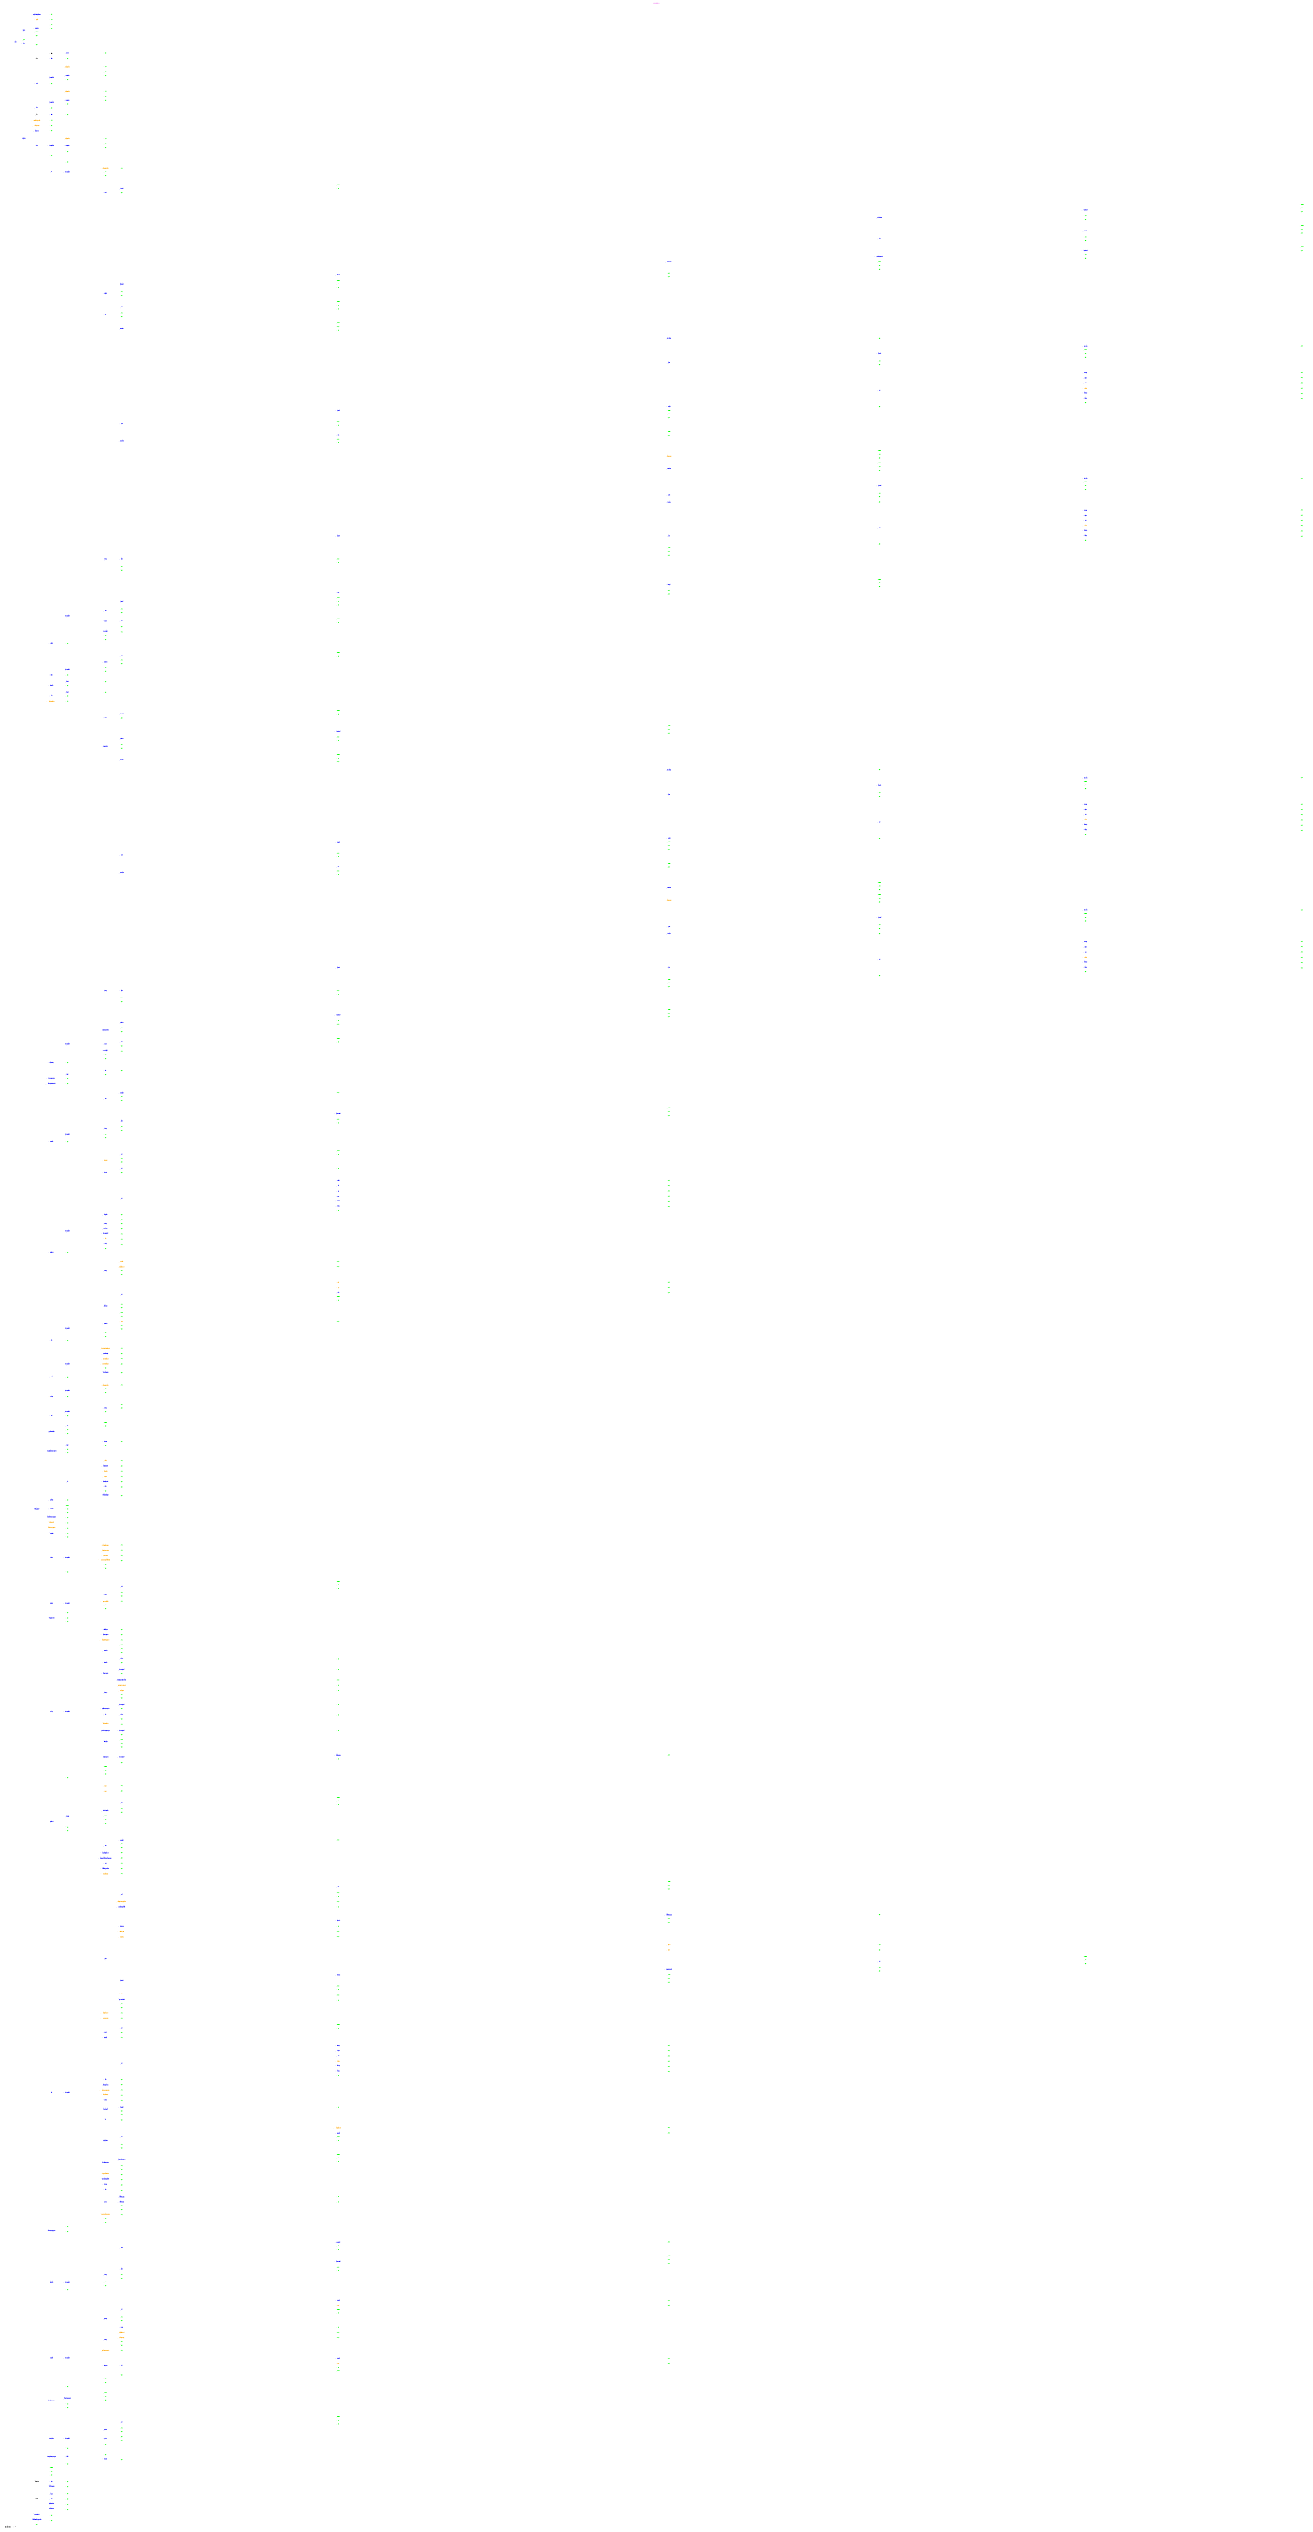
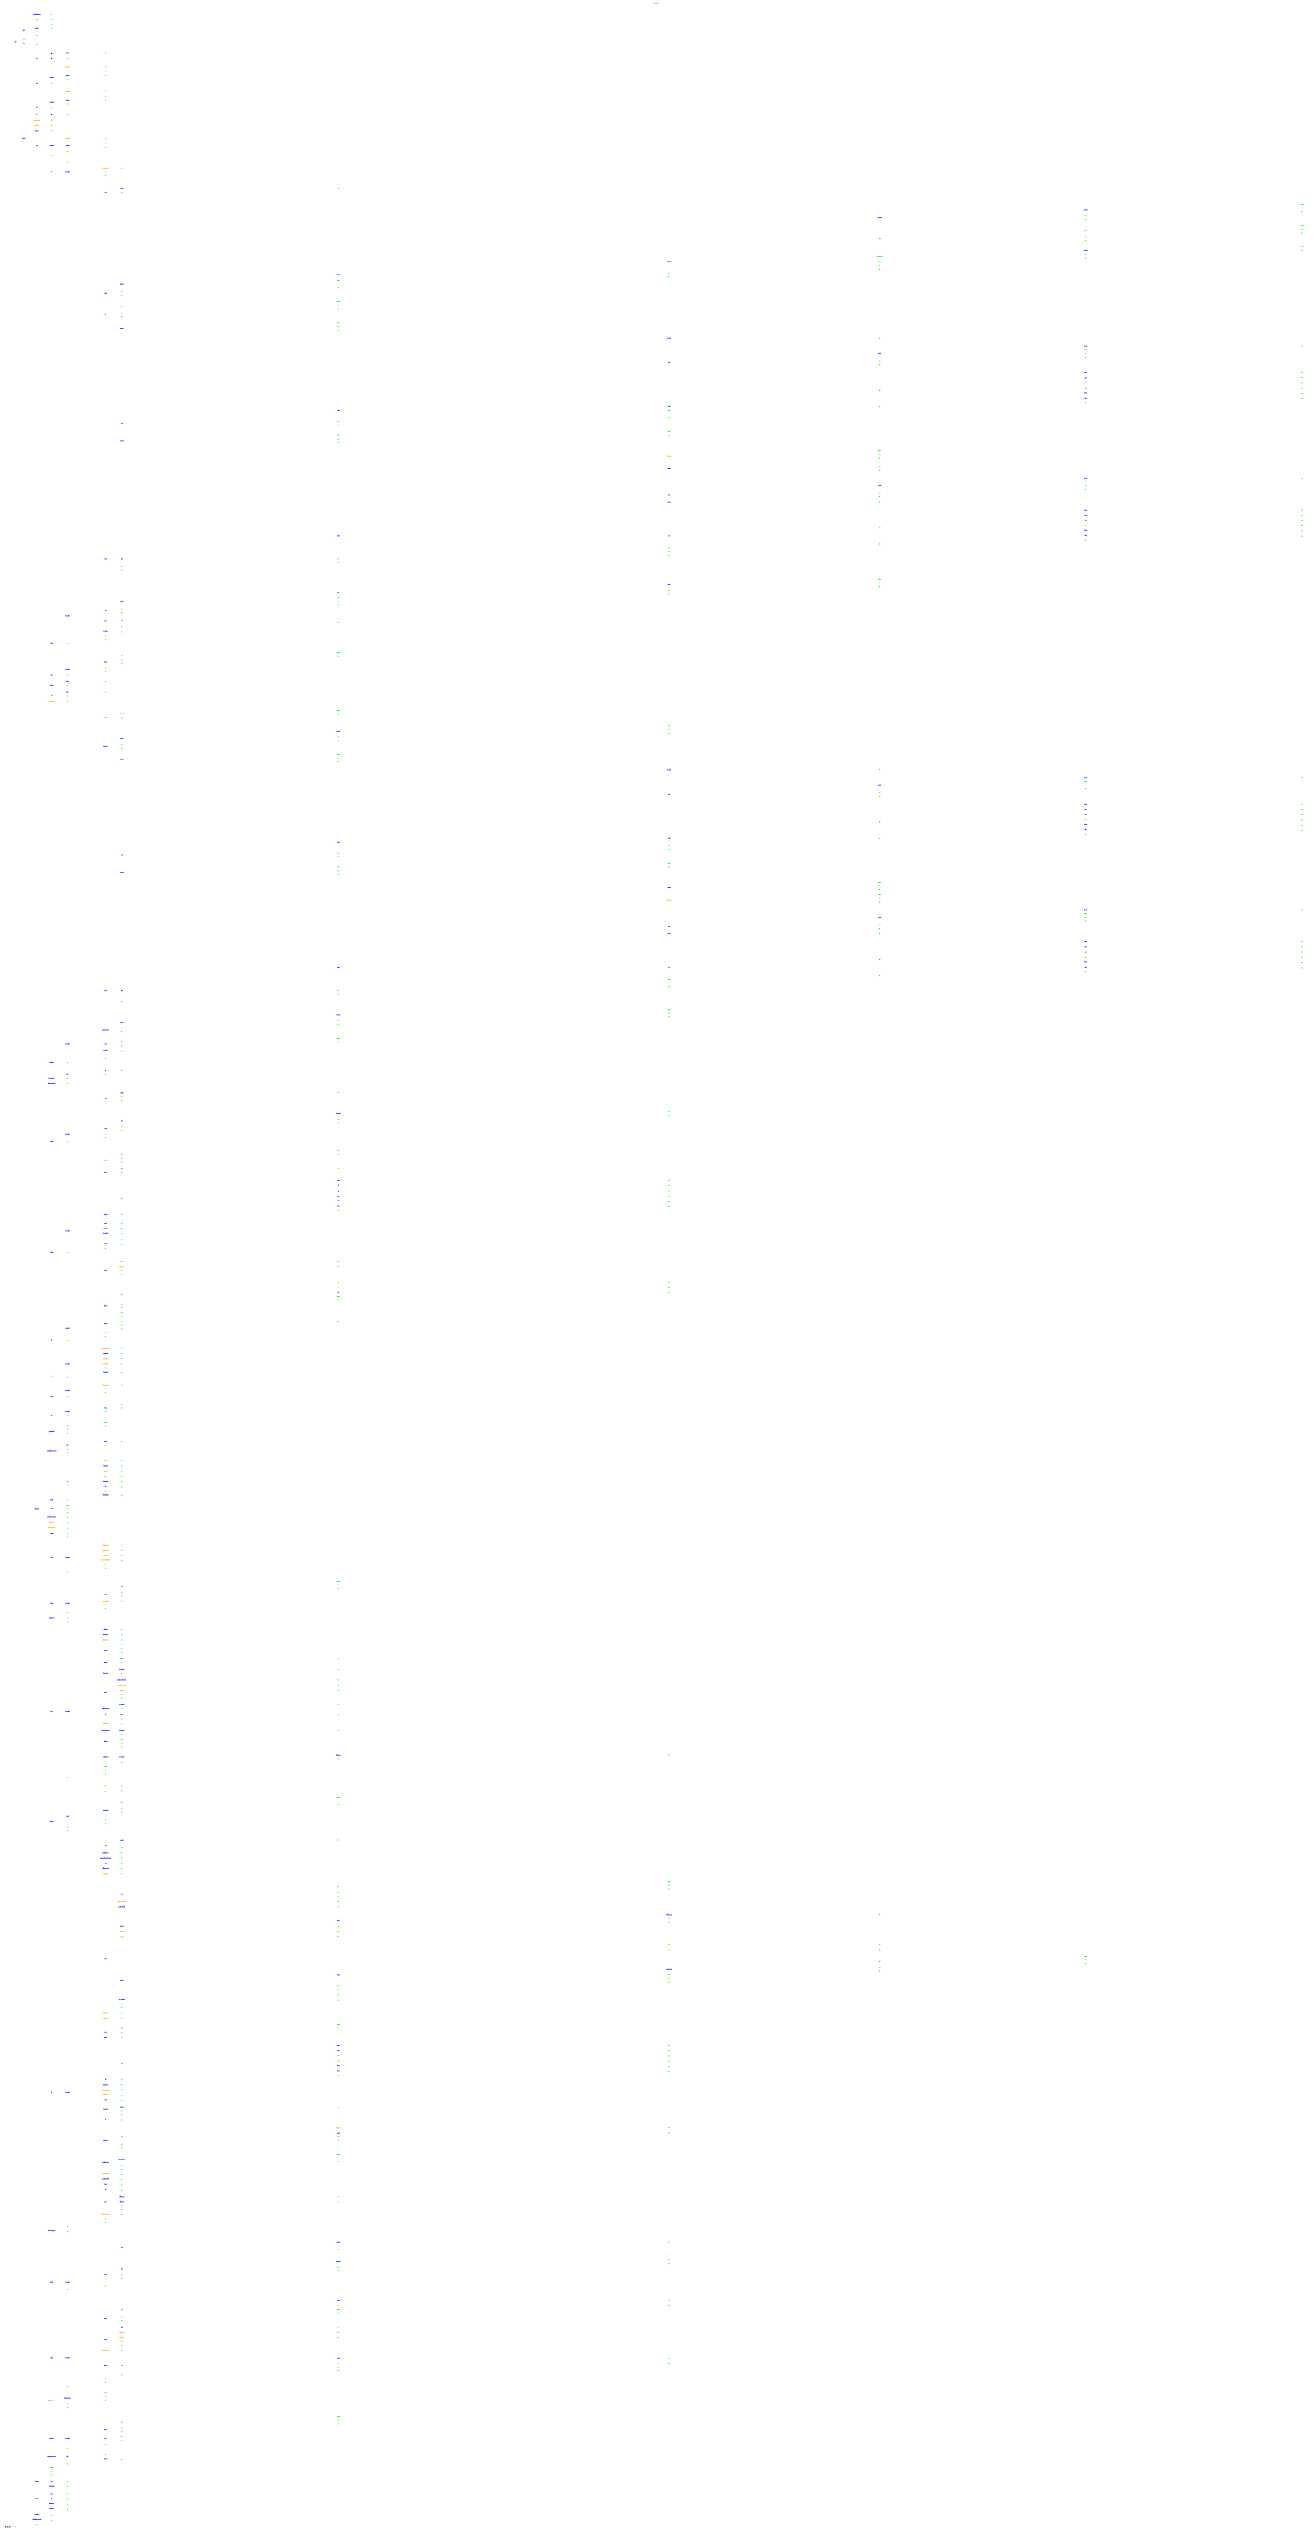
(880, 256) -> (880, 256)
